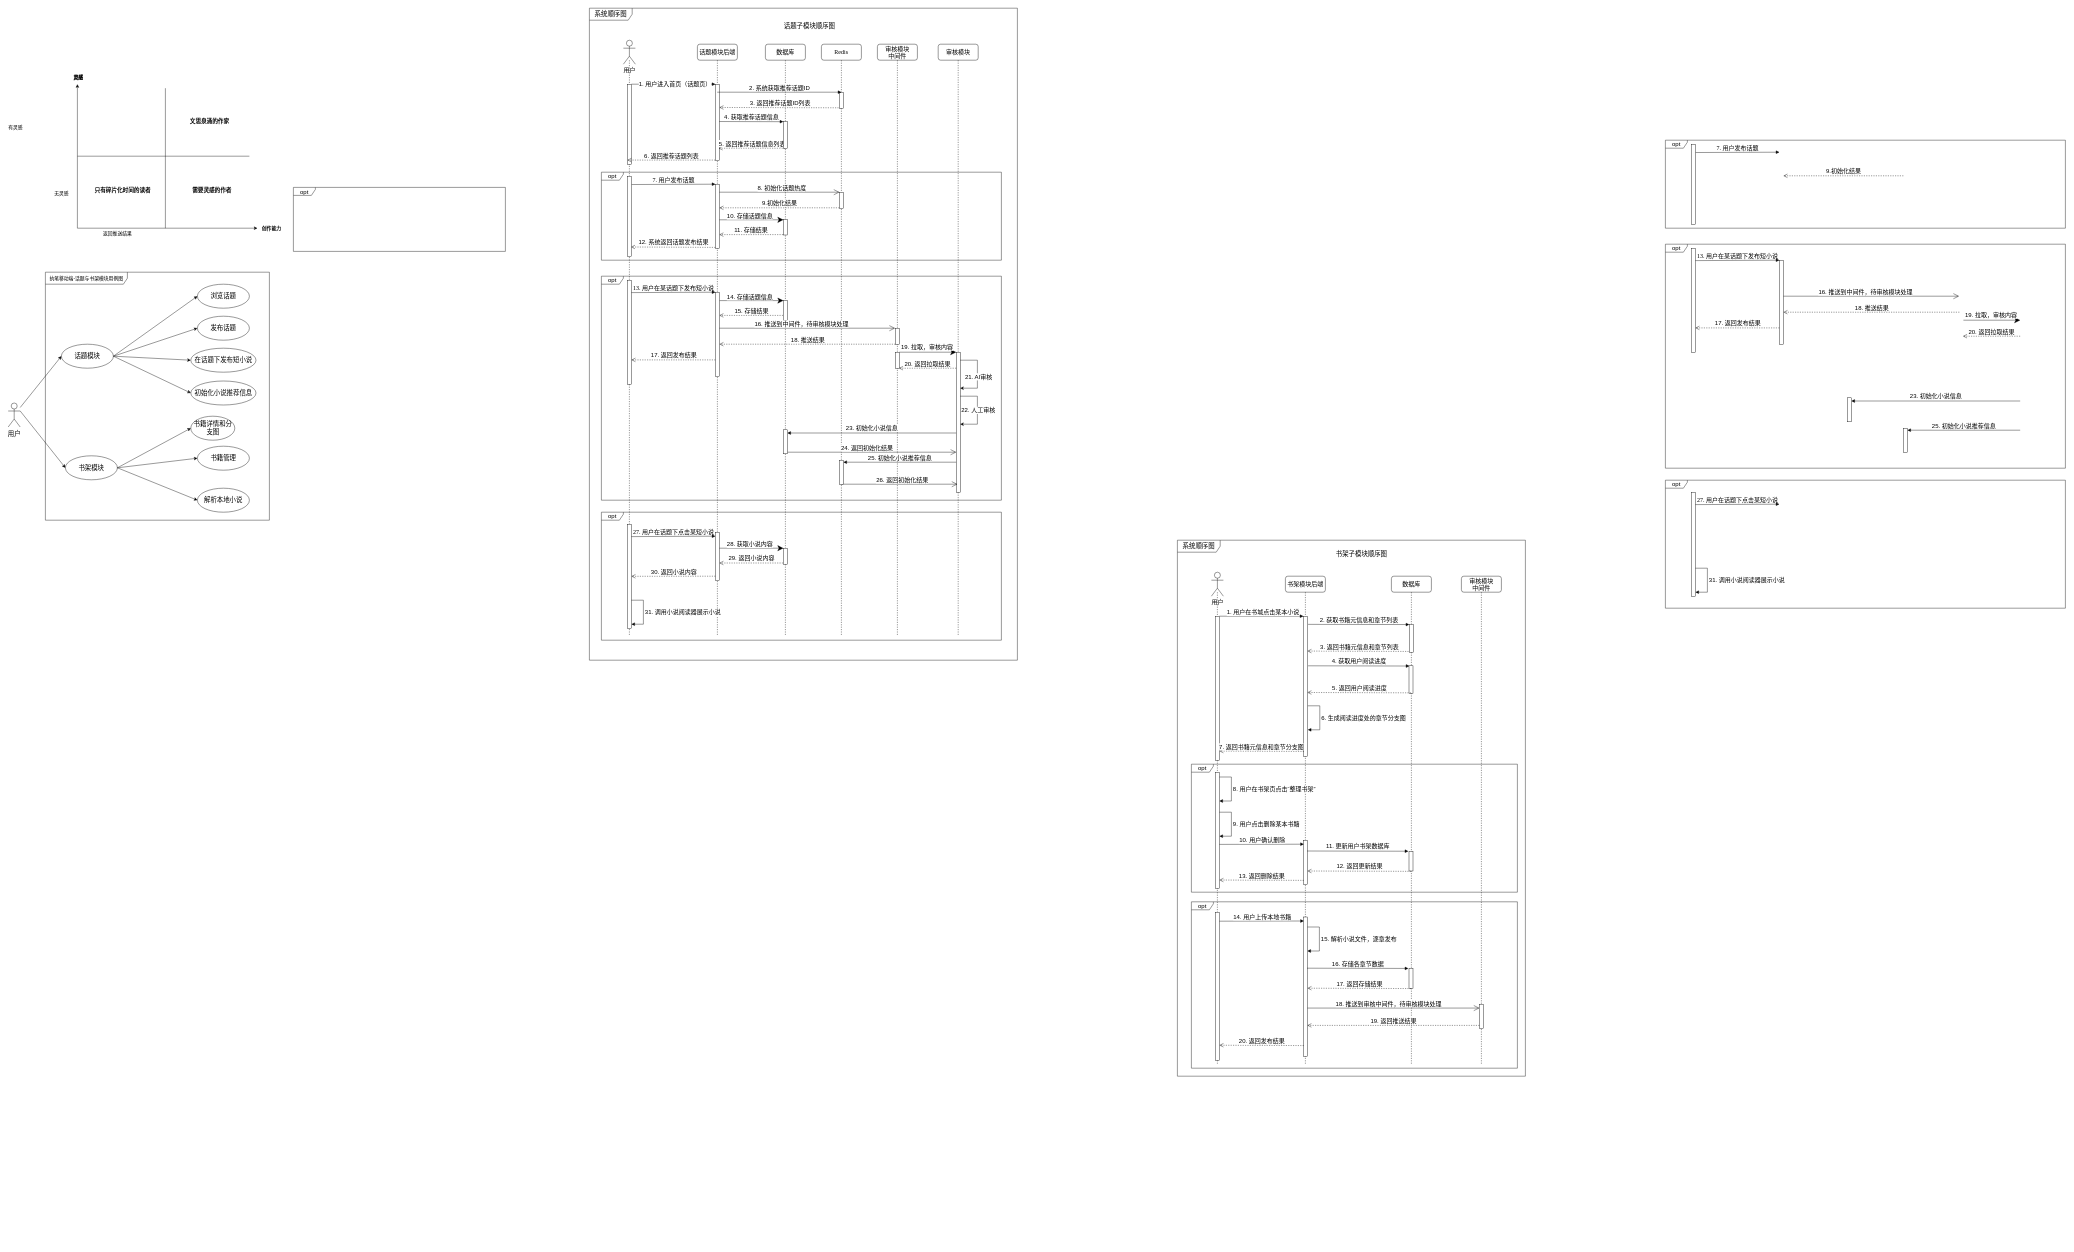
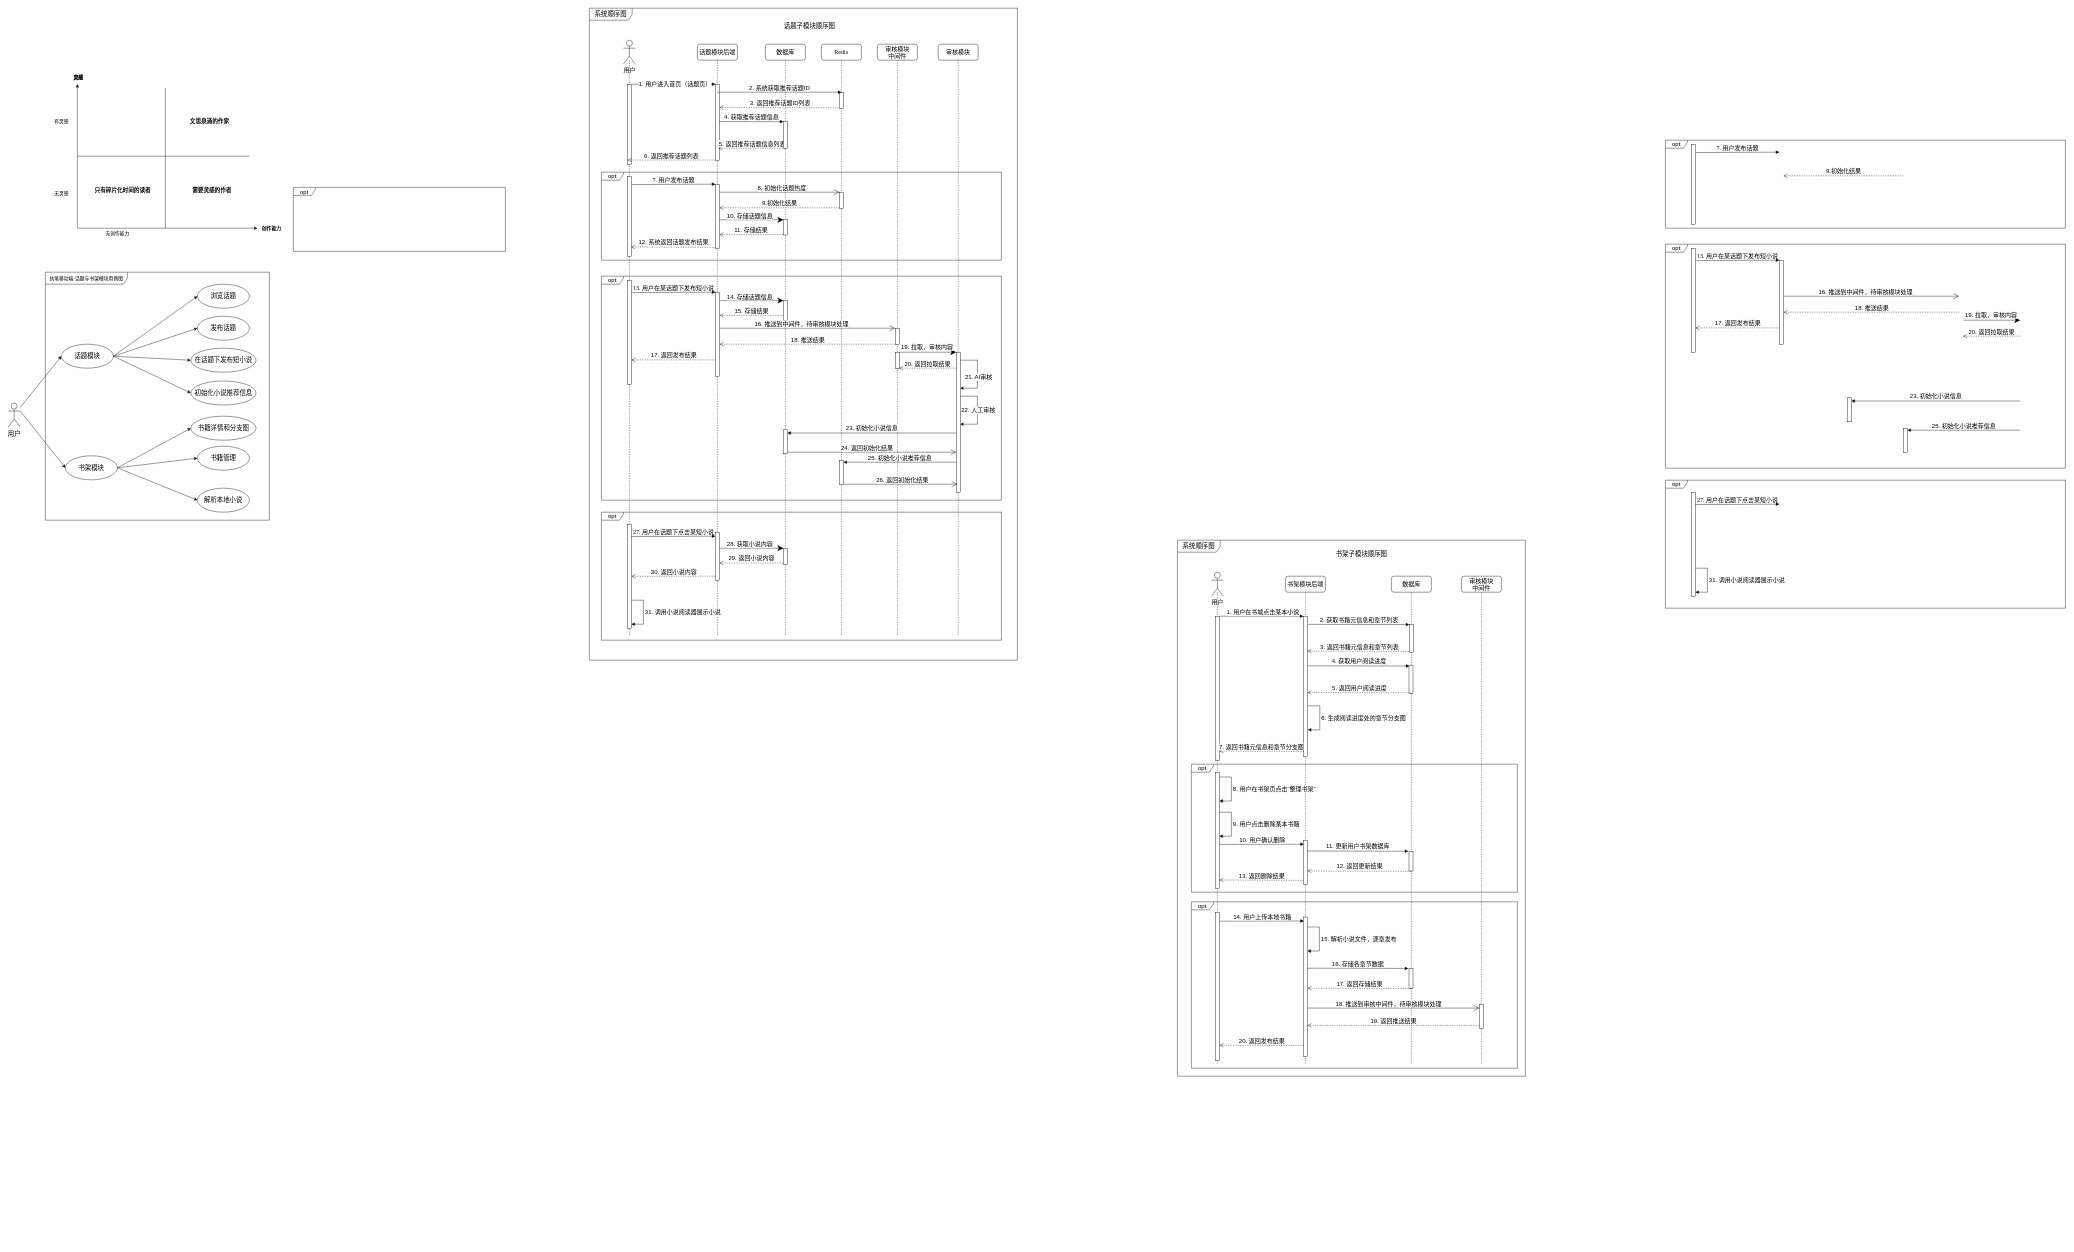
(15, 127) -> (61, 121)
(118, 233) -> (118, 233)
(213, 428) -> (223, 428)
